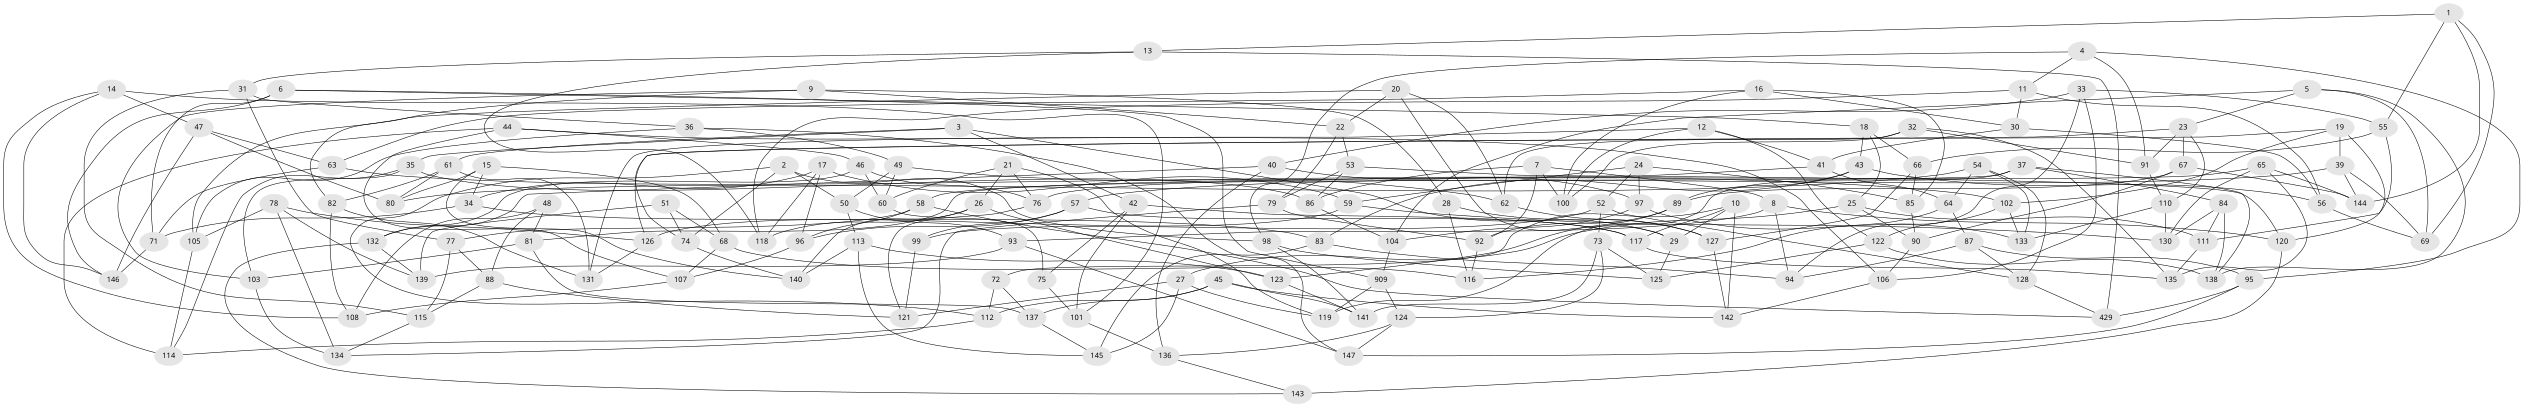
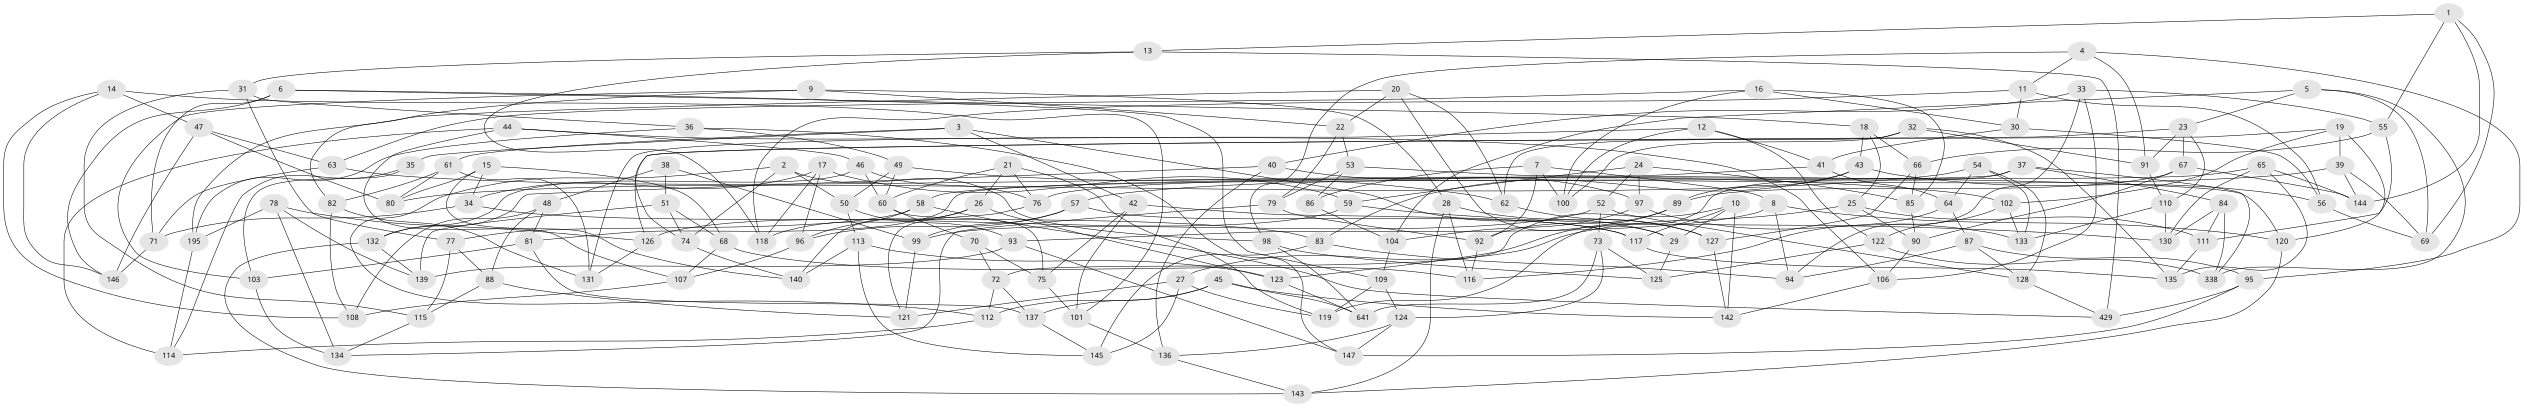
none -> (666, 166)
(860, 185) -> none
(194, 242) -> (194, 242)
none -> (975, 242)
(1381, 280) -> (1381, 280)
(2211, 280) -> (2211, 280)
(1363, 318) -> (1363, 318)
none -> (1425, 340)
